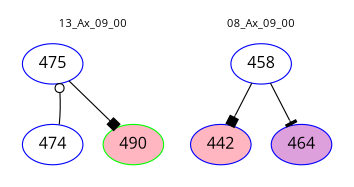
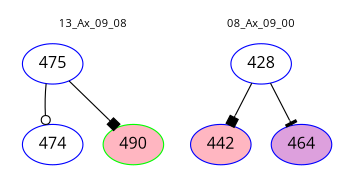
(93, 24) -> (93, 24)
(261, 64) -> (261, 64)
(60, 109) -> (45, 99)
